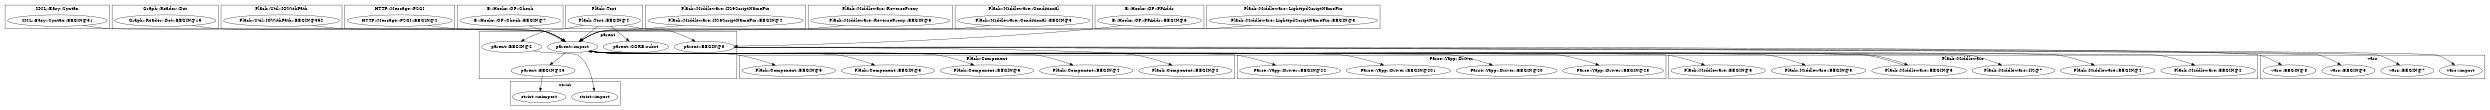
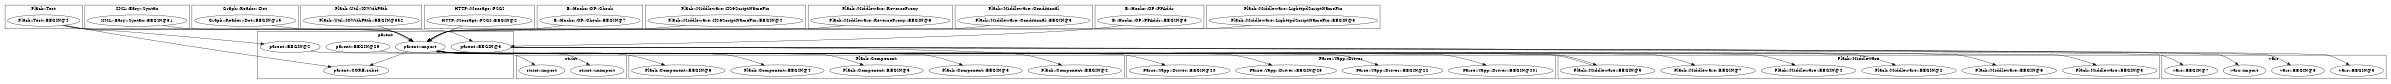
(400, 21) -> (479, 21)
(559, 58) -> (390, 58)
(2013, 71) -> (1708, 71)
